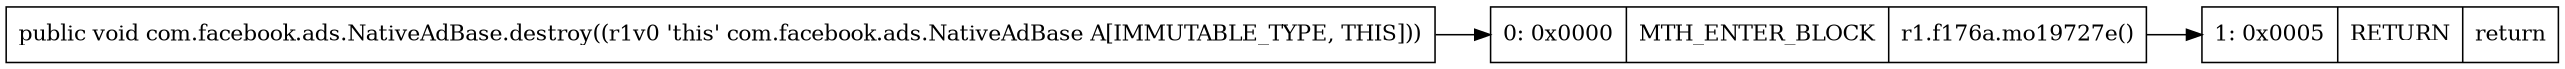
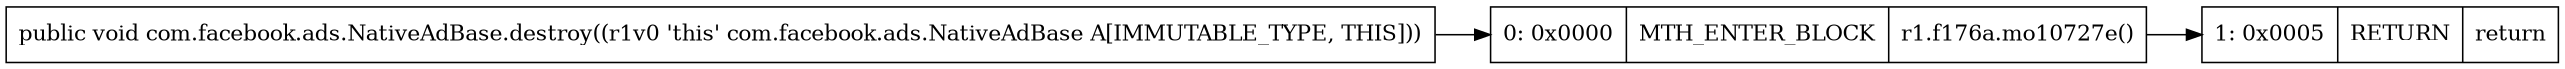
(2018, 34) -> (2018, 34)
